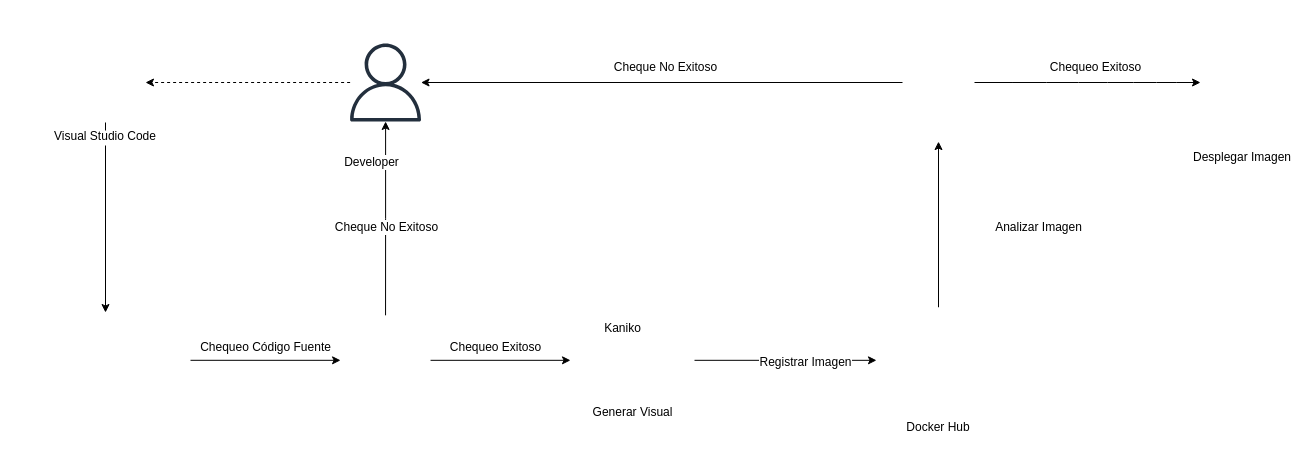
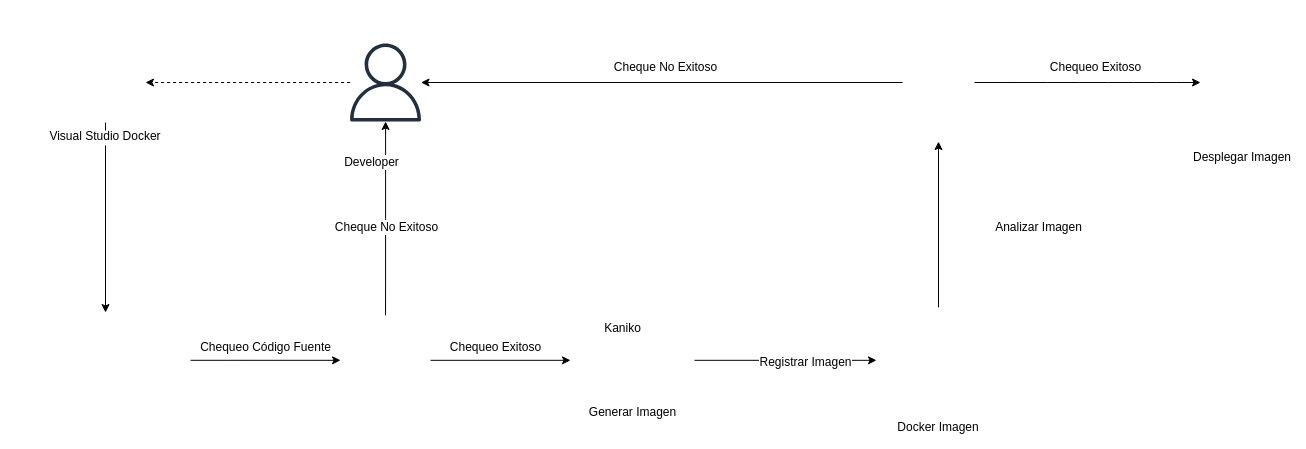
(105, 136) -> (105, 136)
(633, 413) -> (633, 413)
(938, 427) -> (938, 427)
